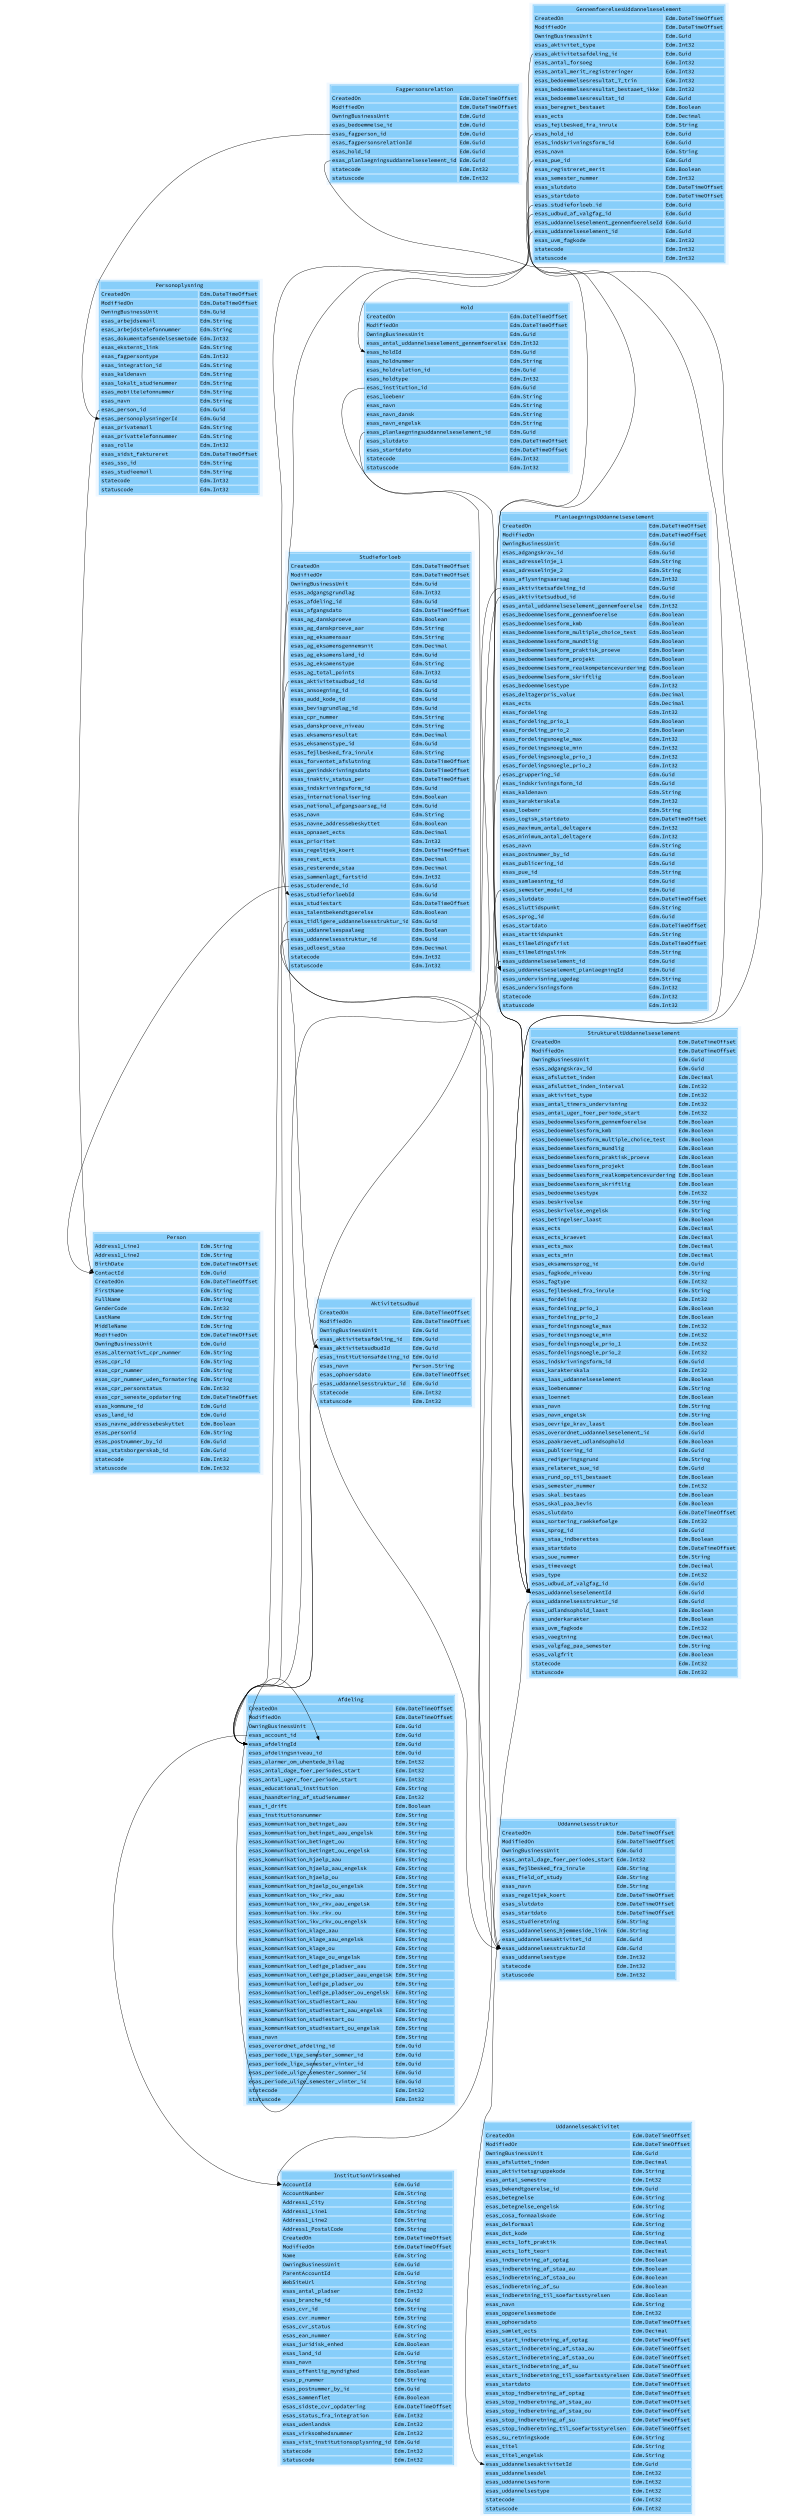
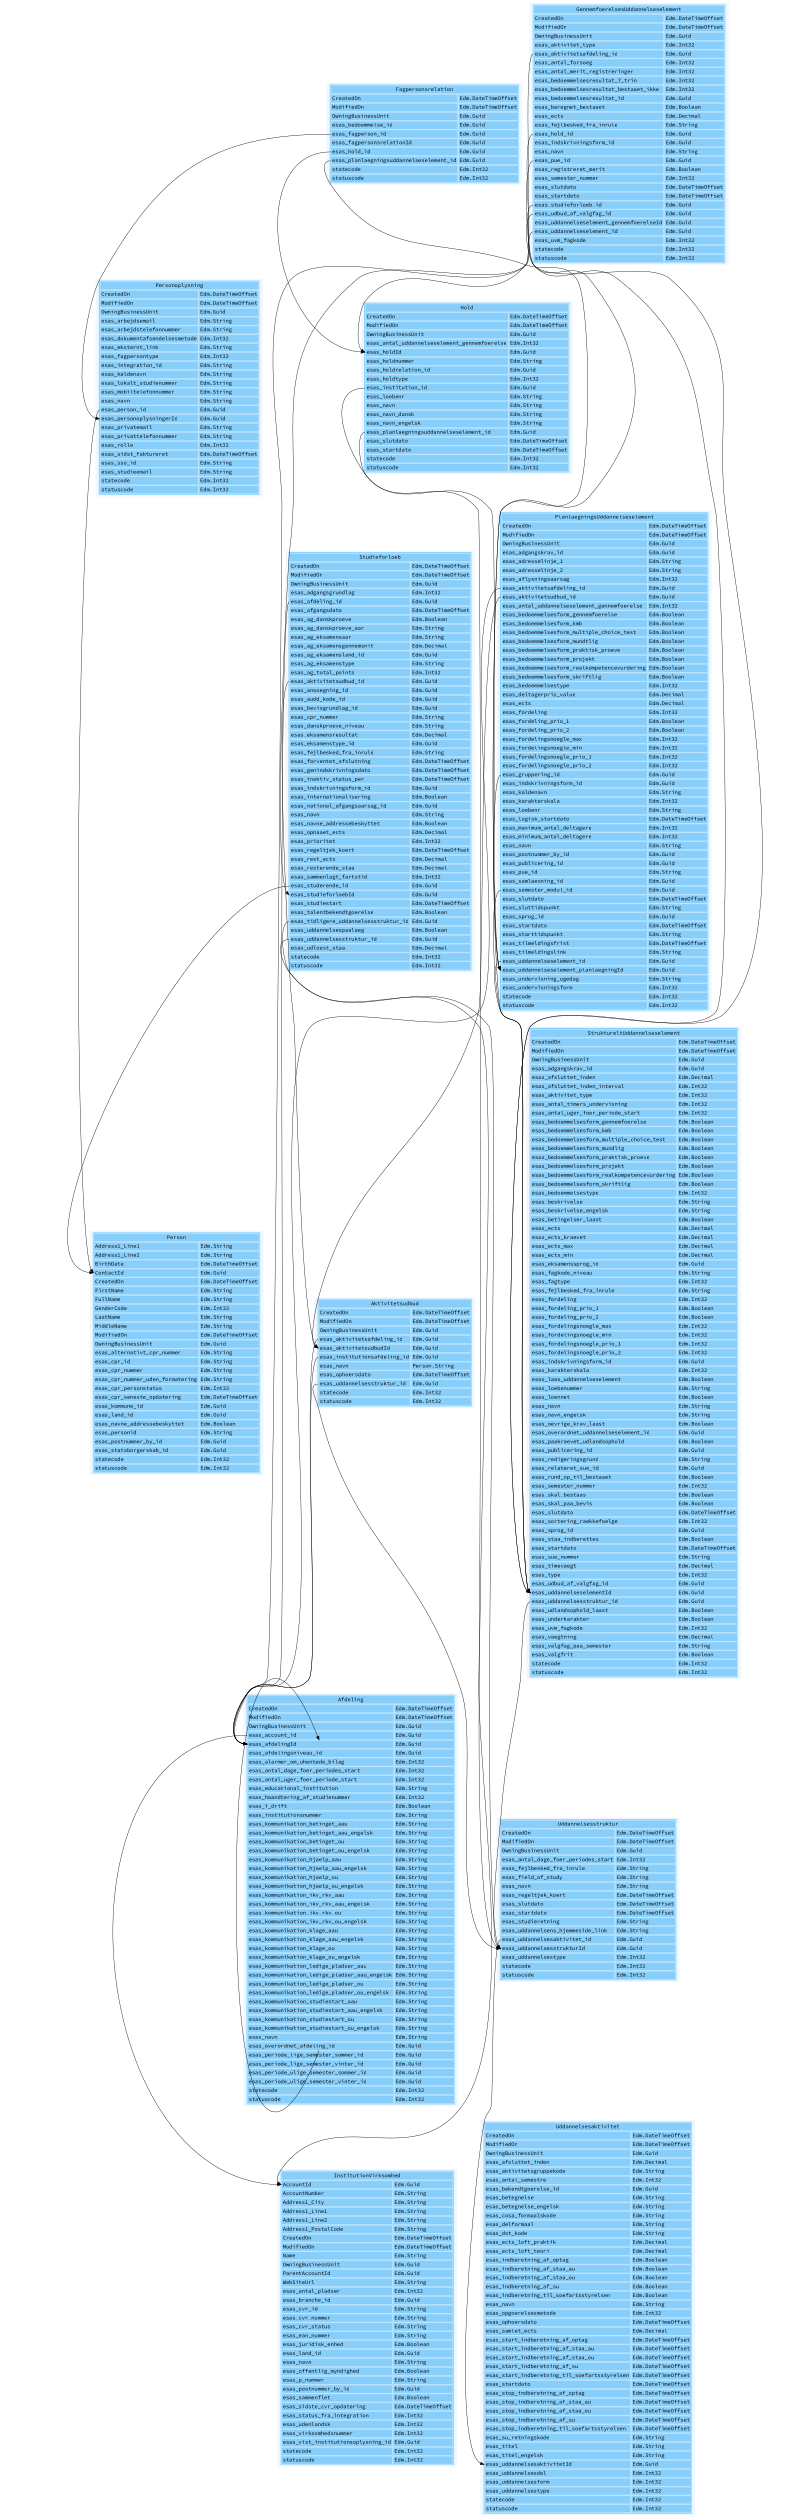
none -> (282, 257)
